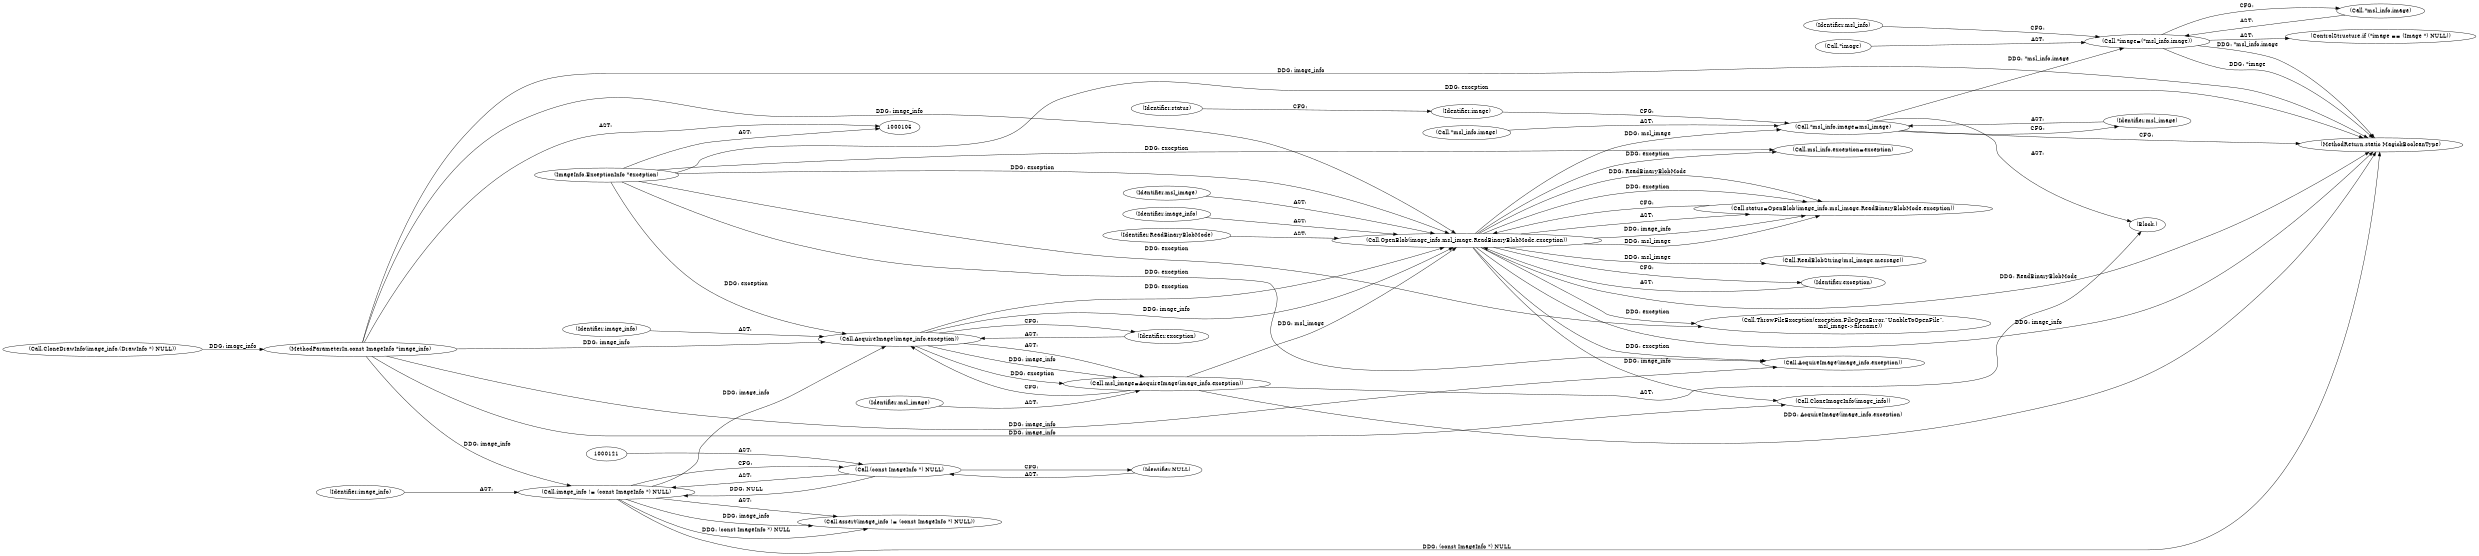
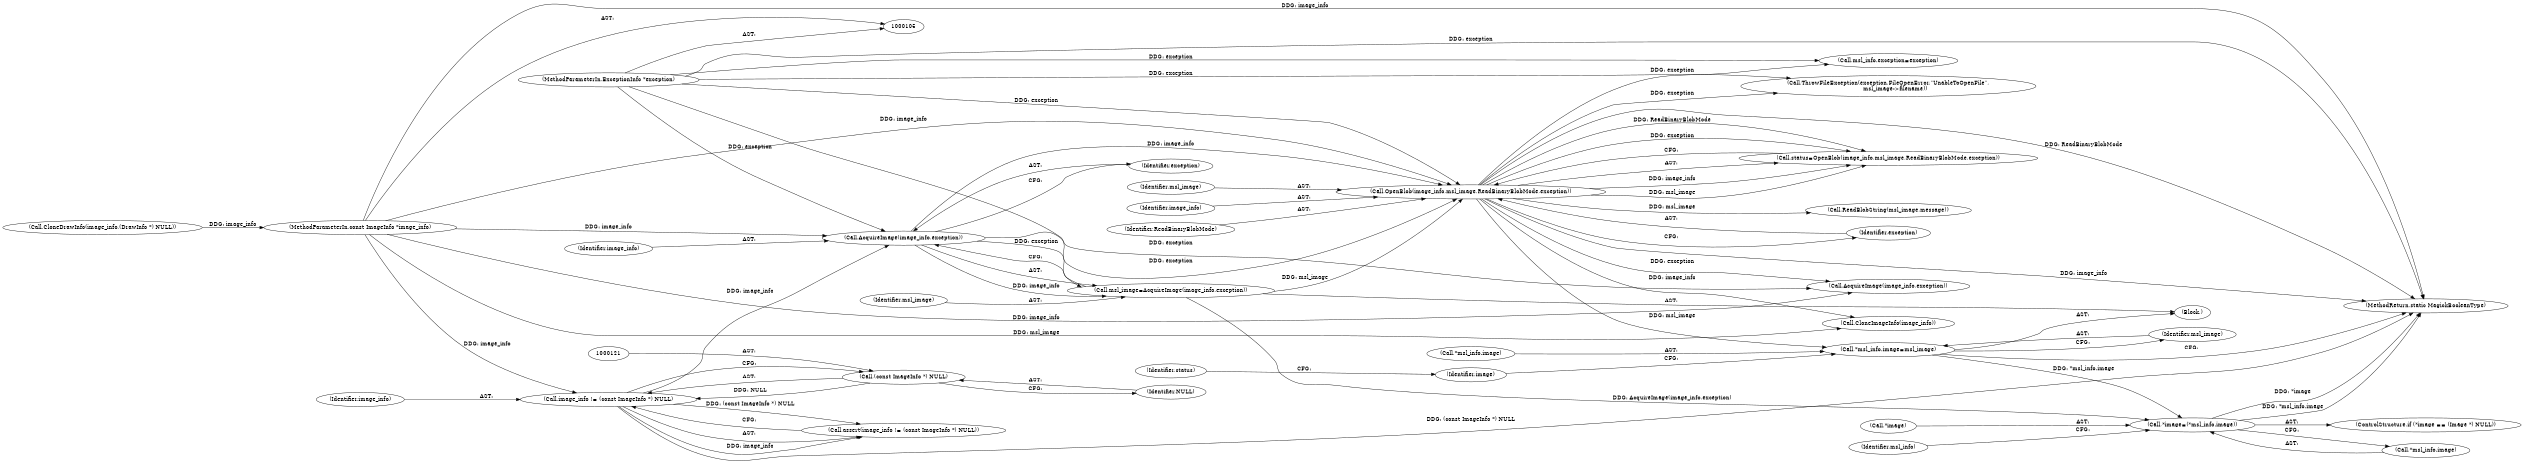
(607, 175) -> (609, 80)
none -> (718, 425)
(1032, 433) -> (1037, 333)
(1835, 438) -> (1650, 402)
